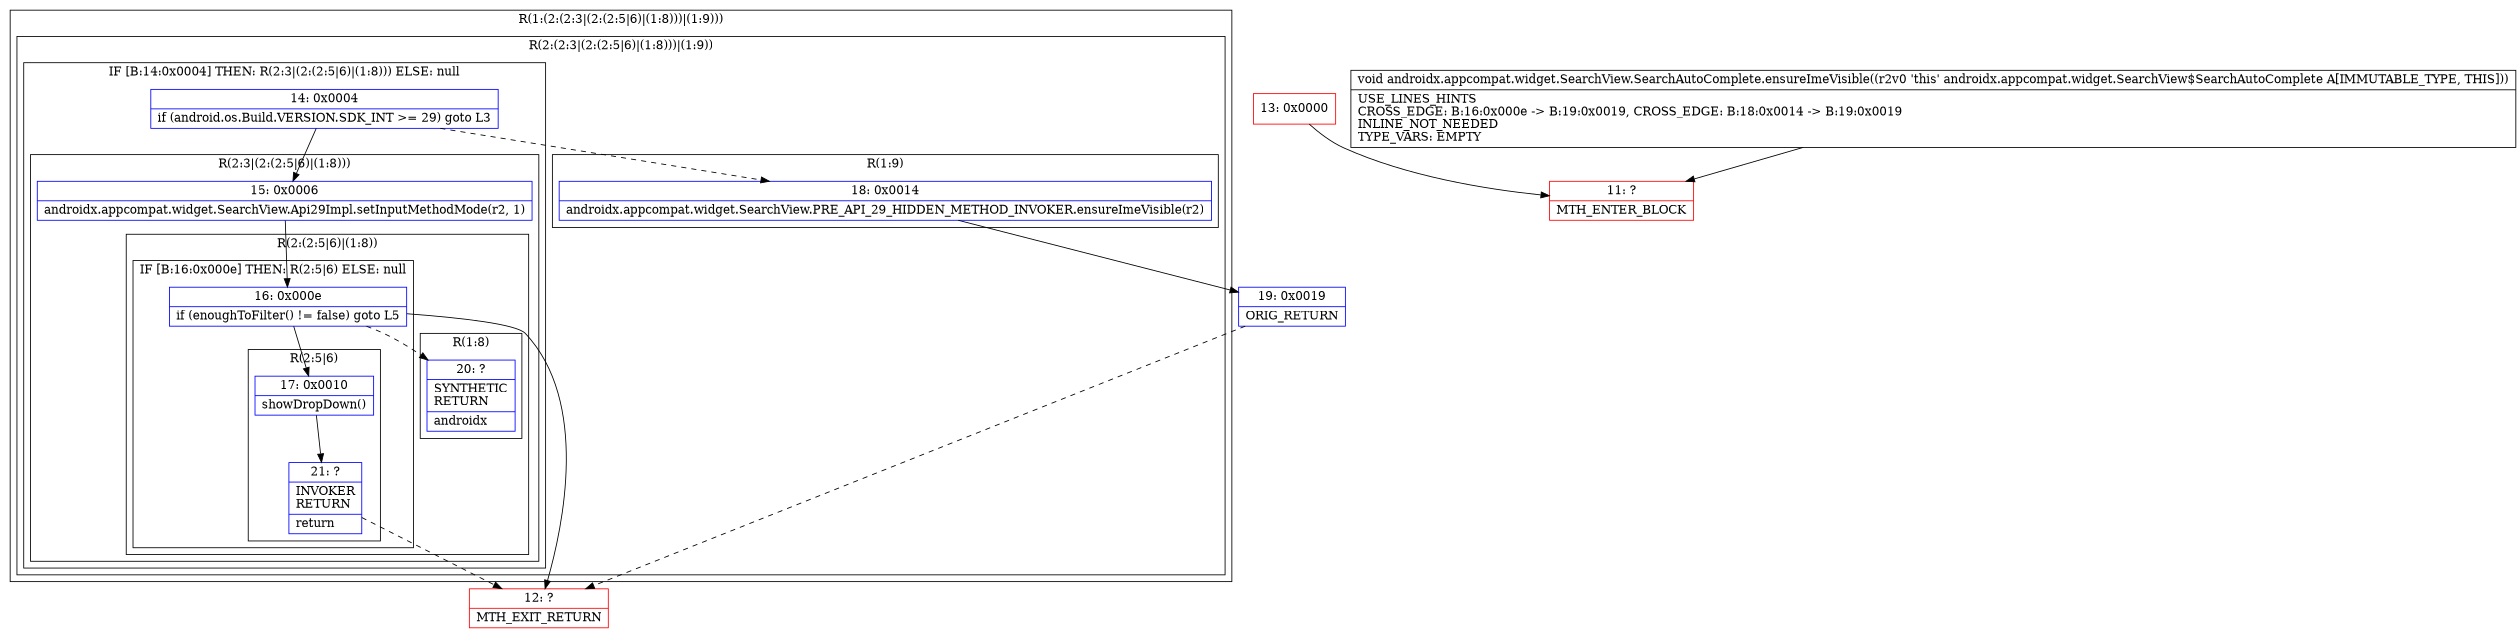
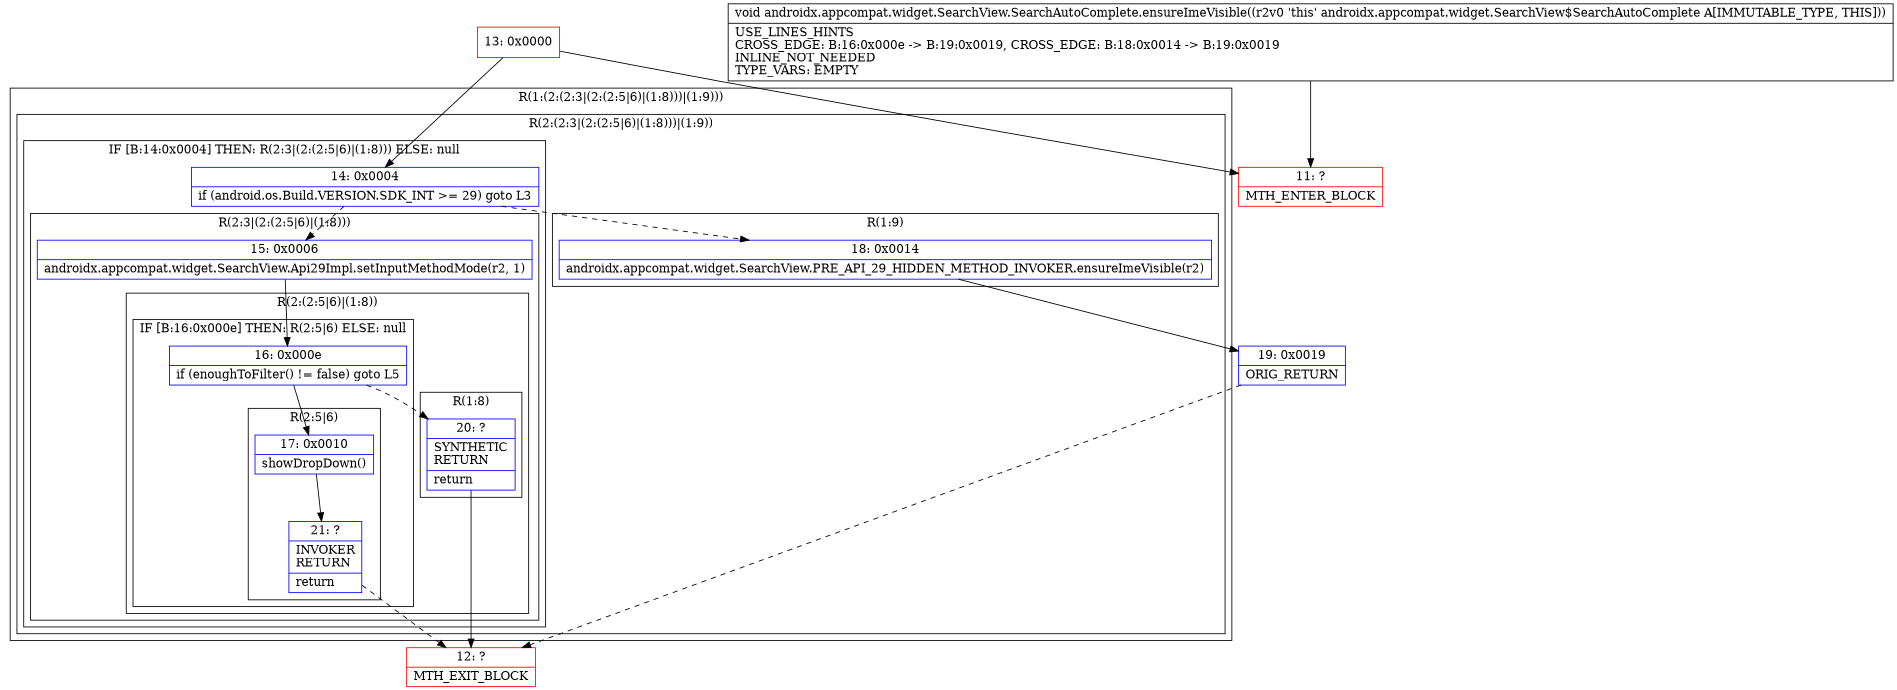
none -> (450, 107)
(307, 149) -> (328, 220)
(558, 393) -> (471, 565)
(461, 421) -> (453, 480)
(539, 618) -> (471, 677)
